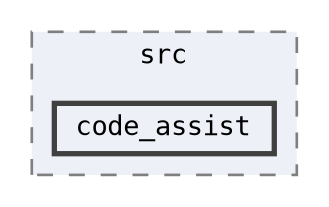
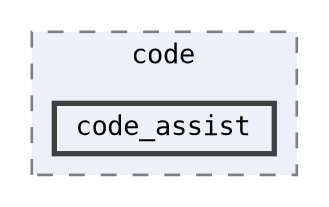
(164, 57) -> (164, 57)
